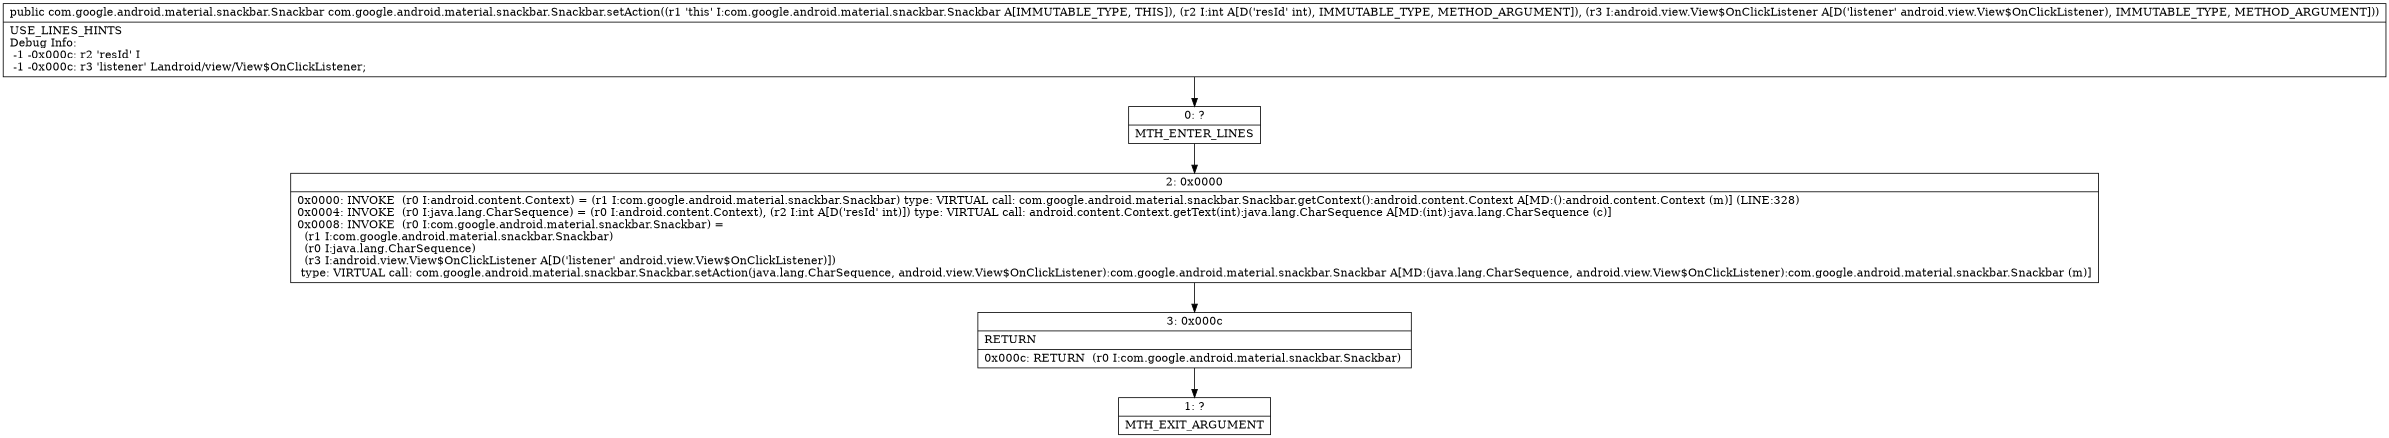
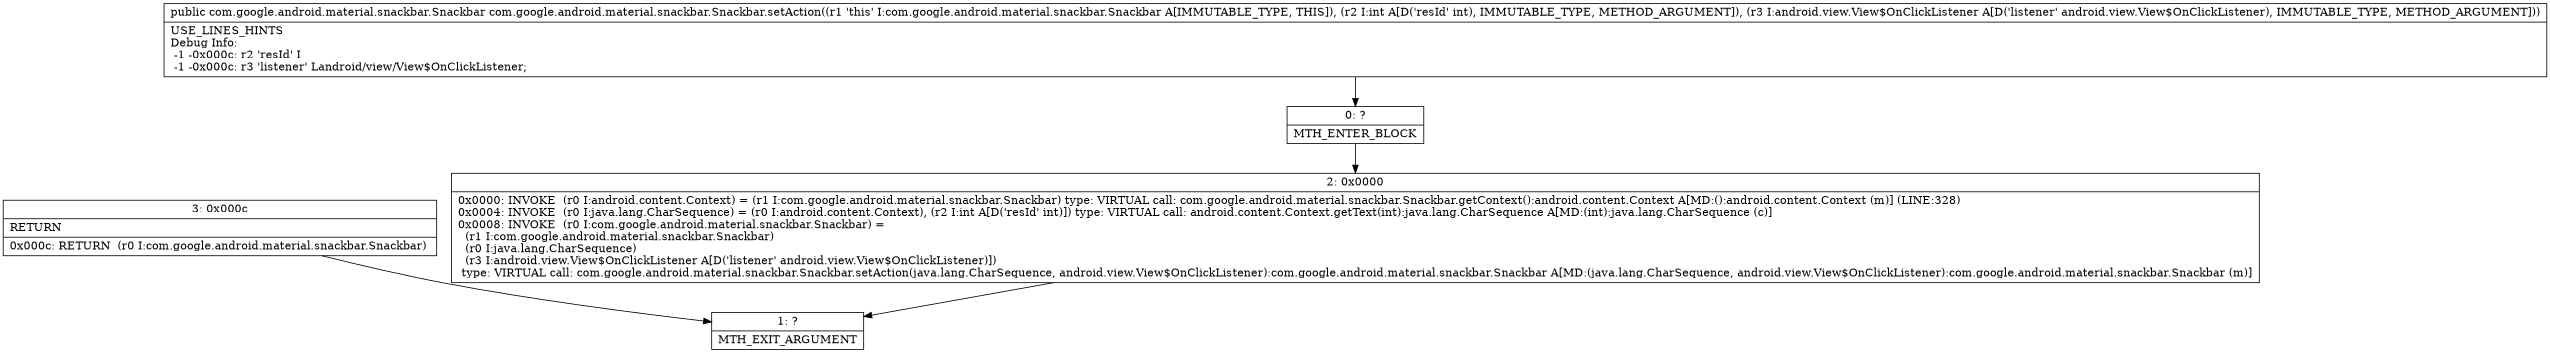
(1195, 134) -> (1355, 134)
(1195, 293) -> (963, 299)
